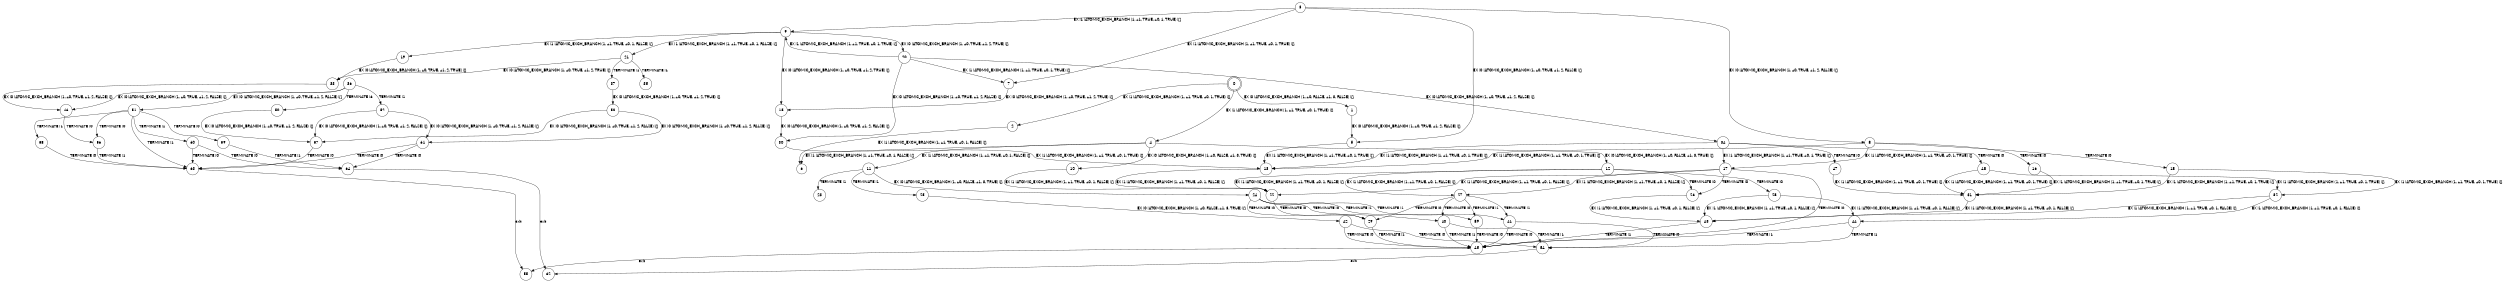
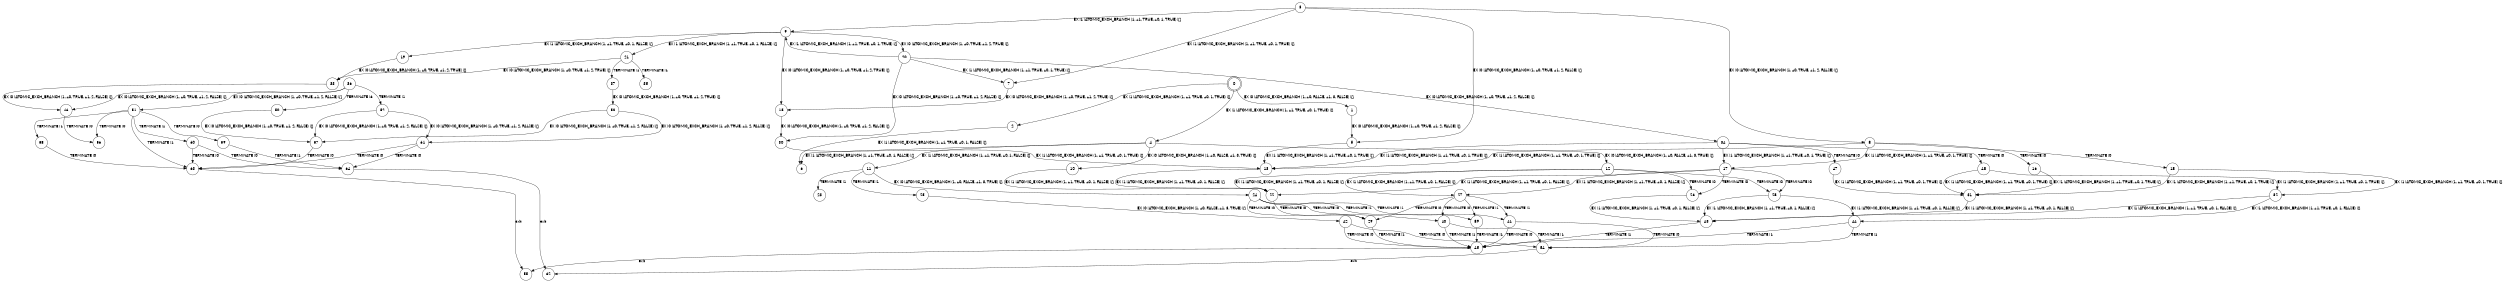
(115, 162) -> none
(1710, 232) -> (1765, 173)
(1490, 235) -> (1490, 235)
